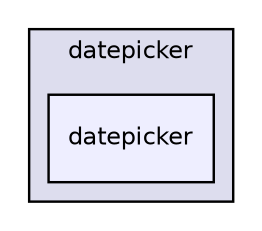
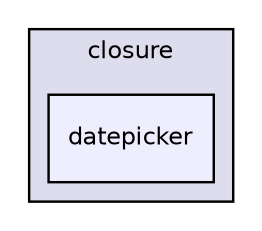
(131, 52) -> (131, 52)
